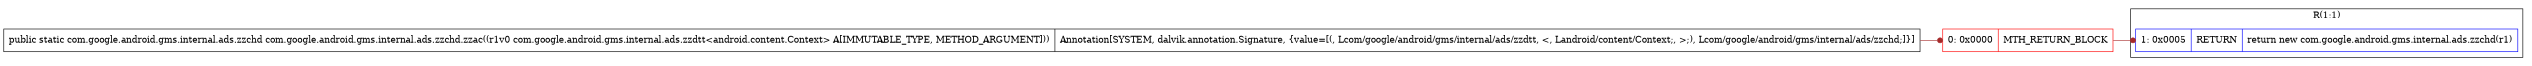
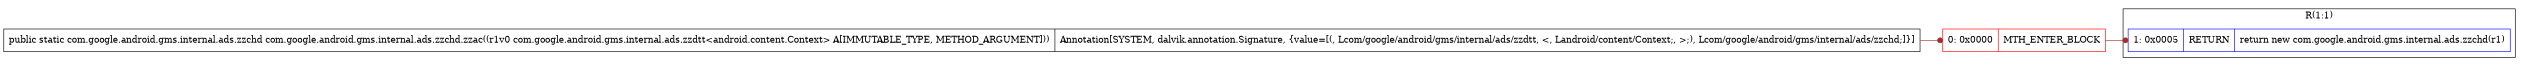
(2056, 40) -> (2052, 40)
